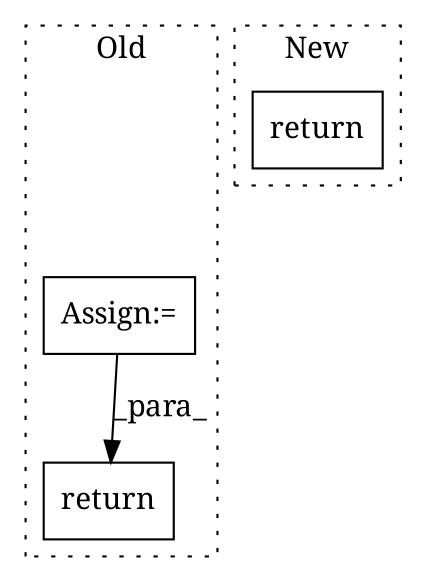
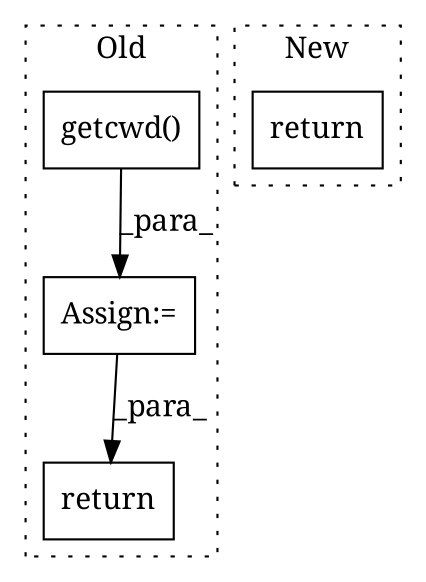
none -> (122, 130)
